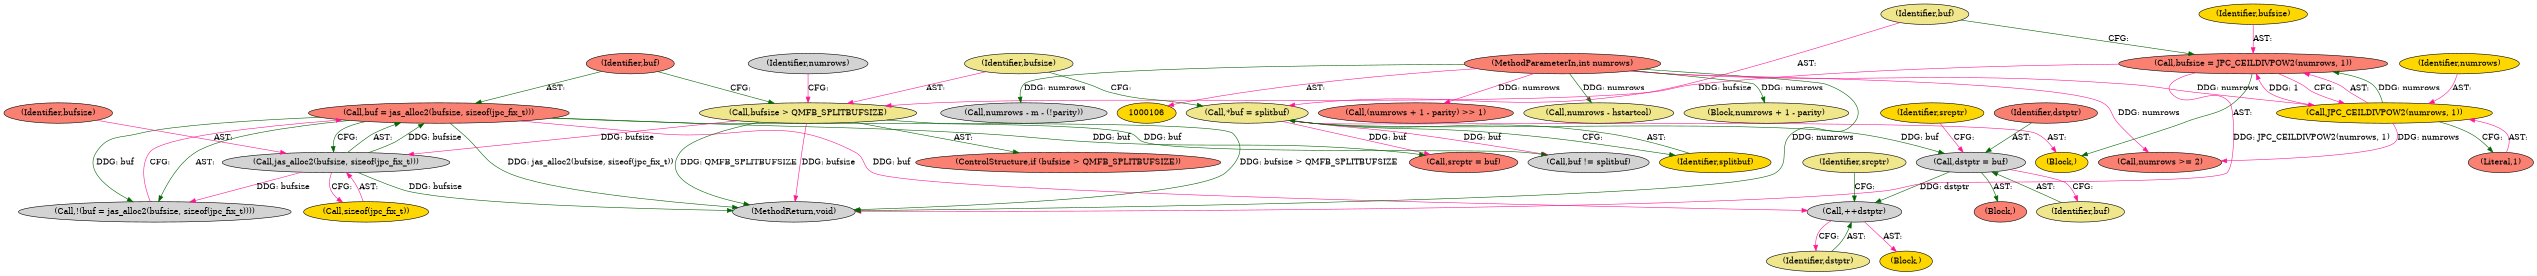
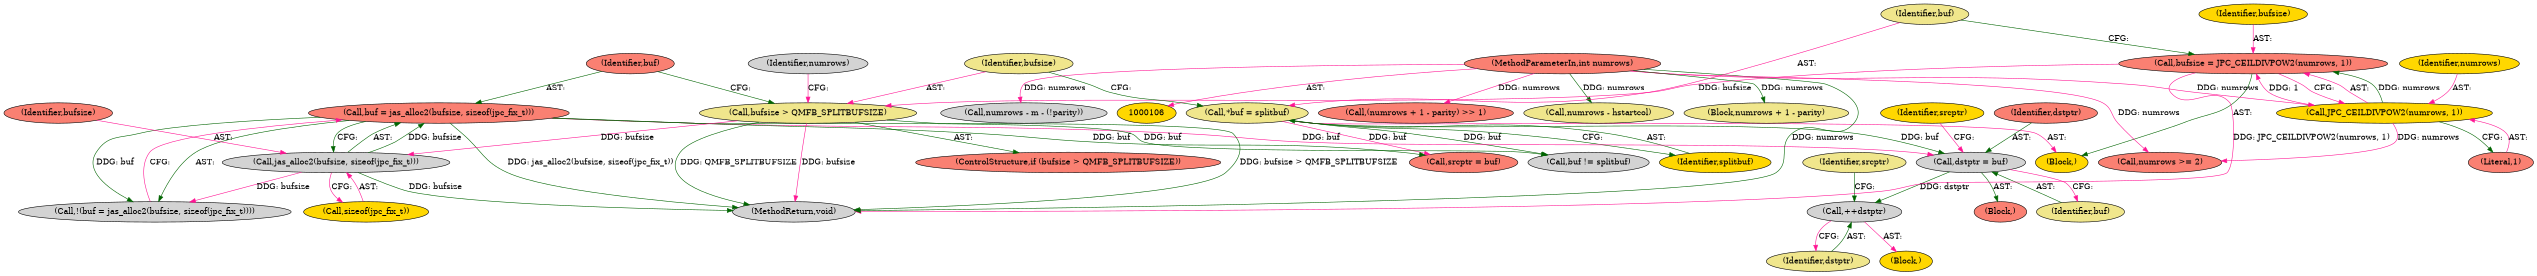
(1237, 67) -> (1237, 67)
(1417, 135) -> (1417, 135)
(1186, 194) -> (1205, 135)
